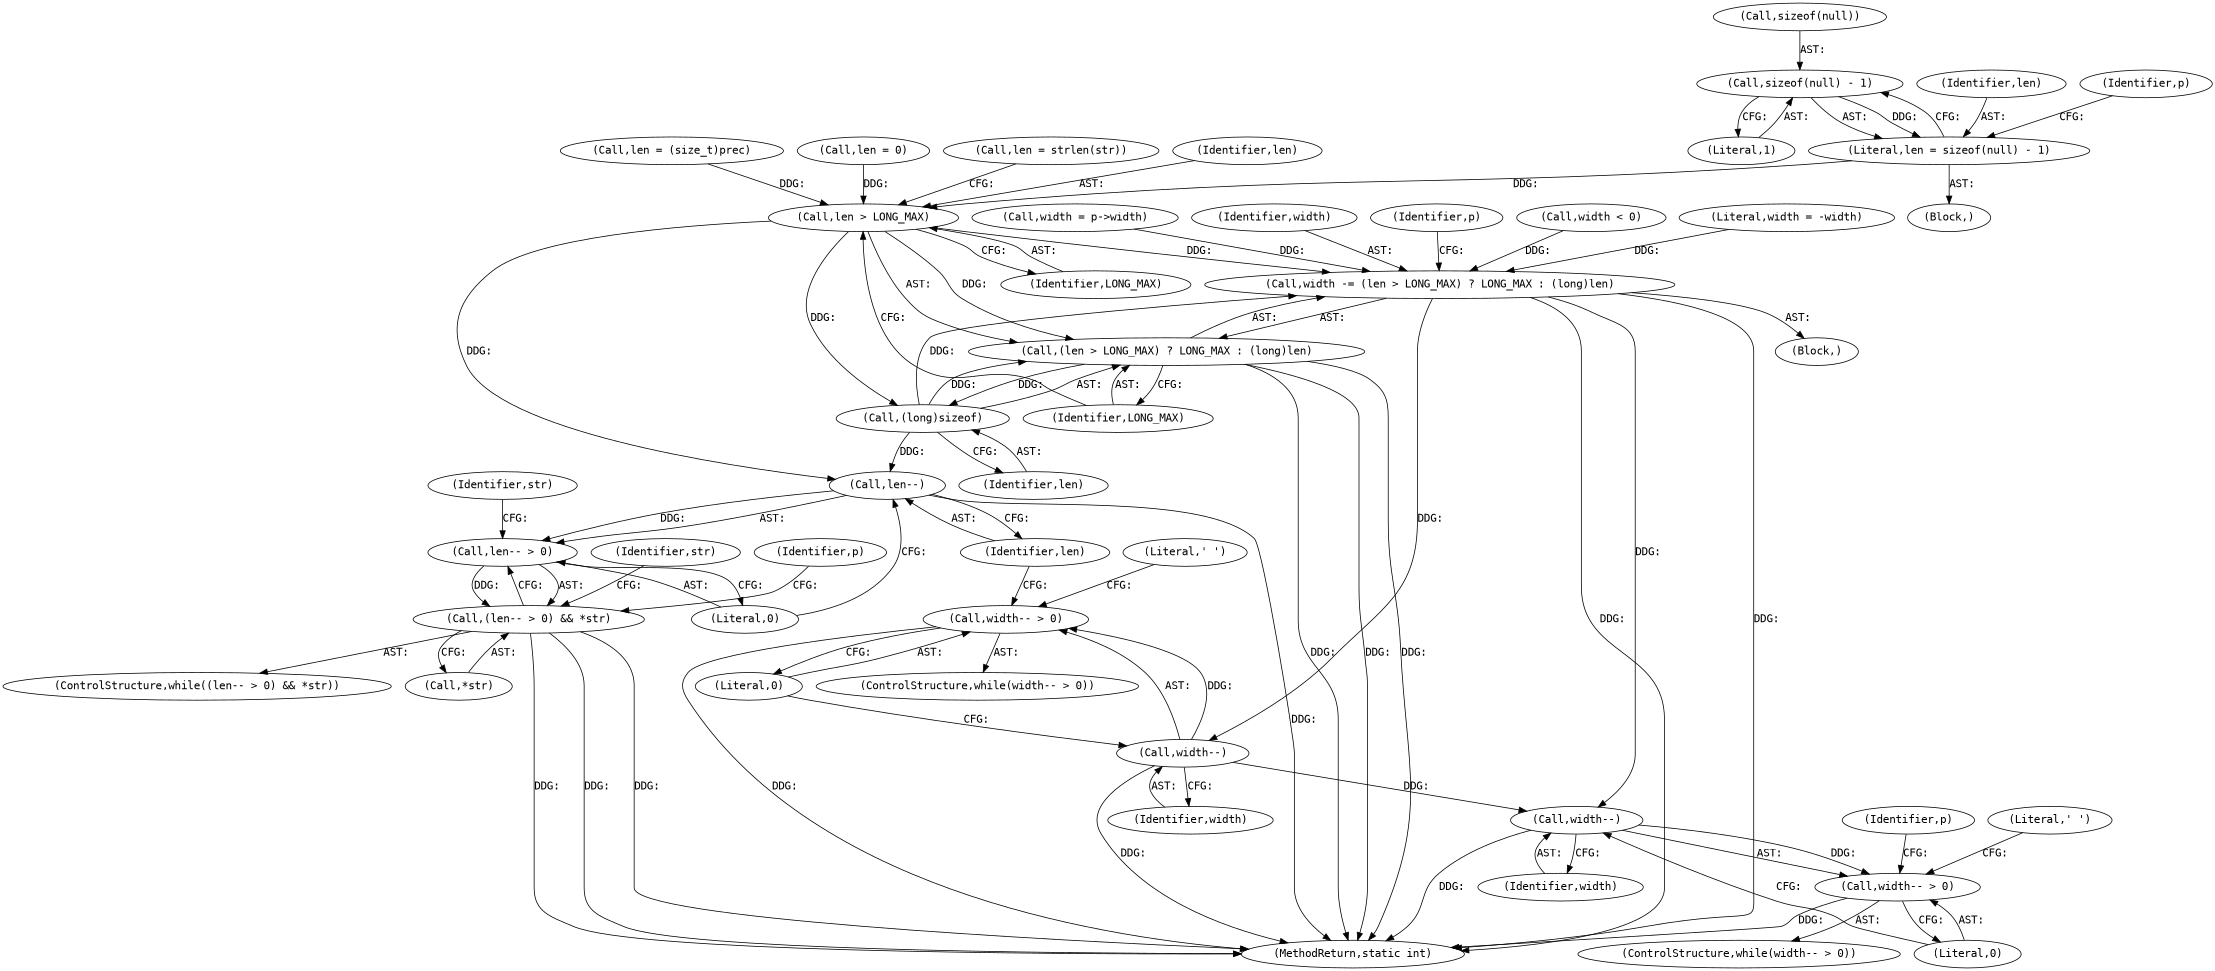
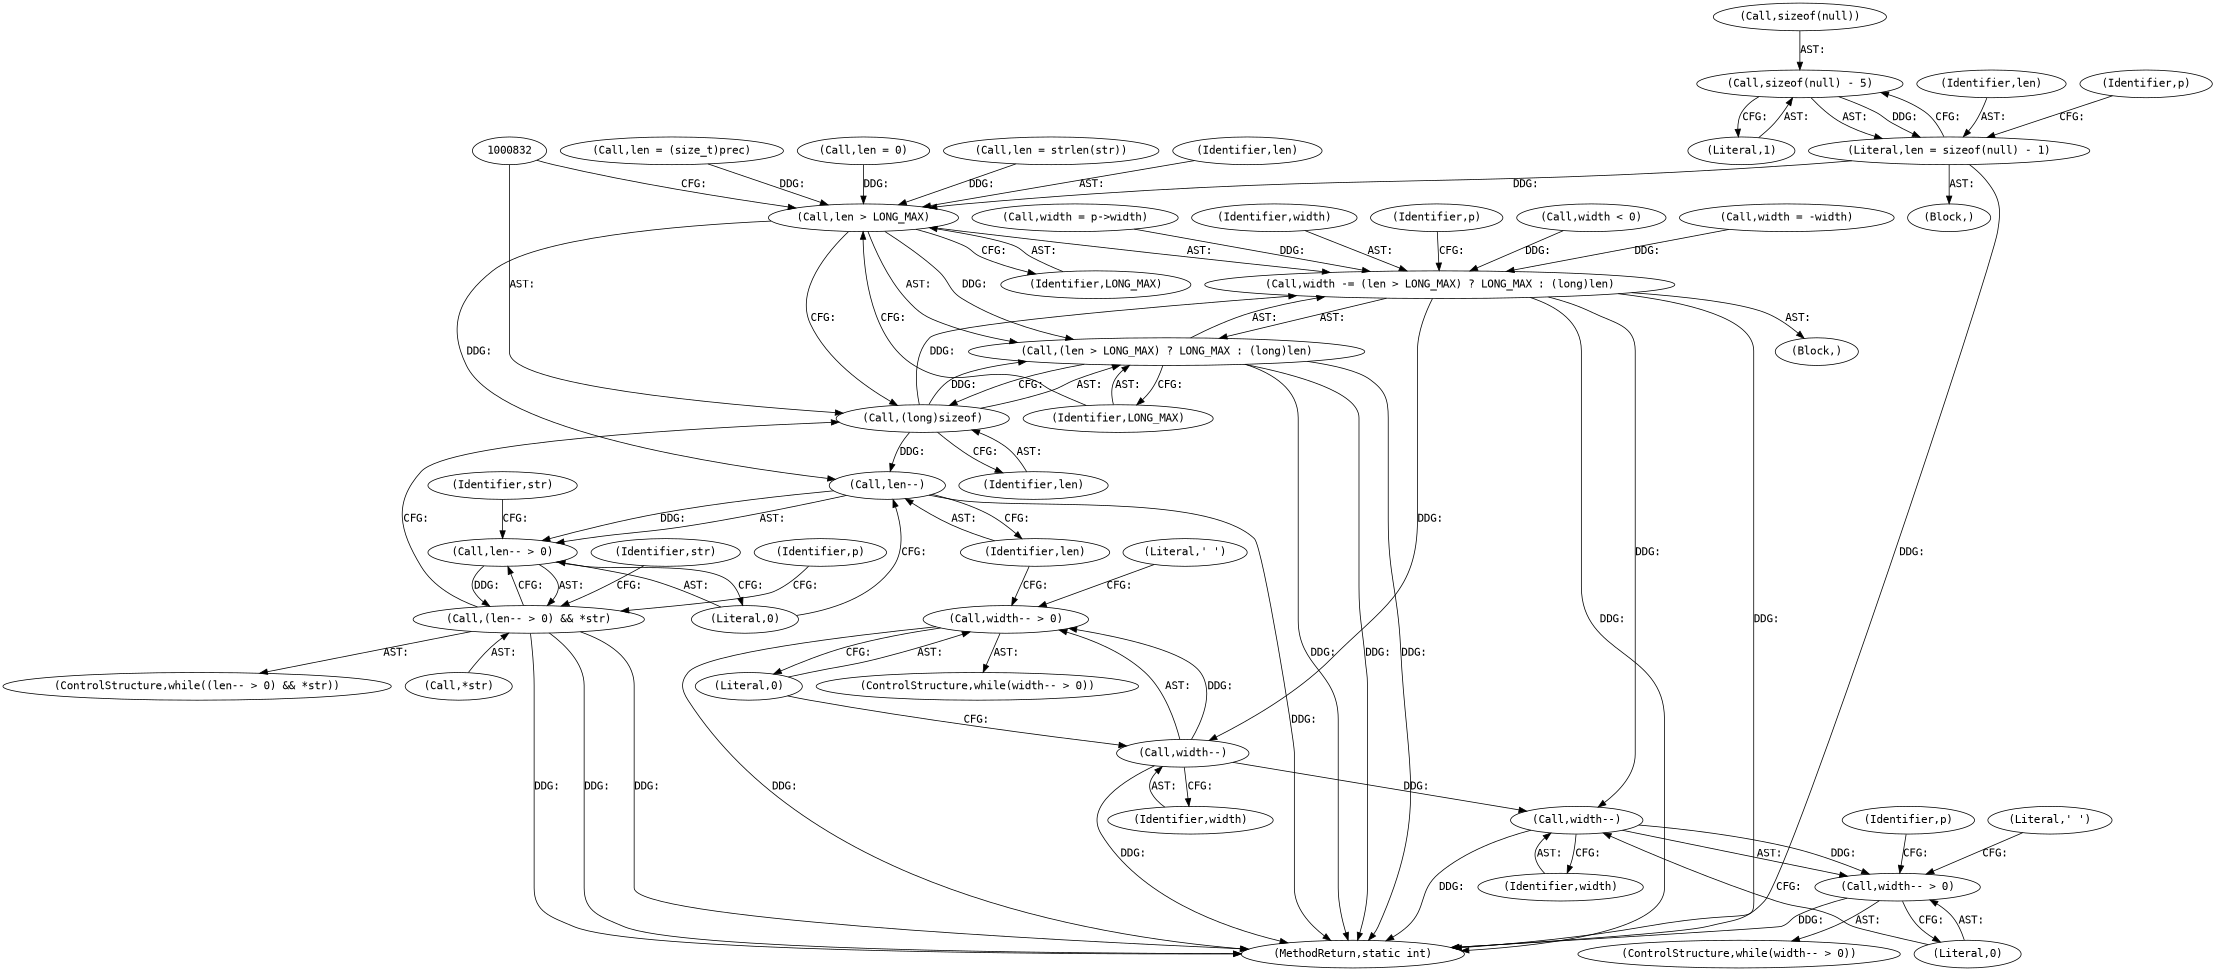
(1800, 84) -> (1800, 84)
none -> (510, 151)
(985, 184) -> (985, 184)
(1787, 218) -> (1787, 218)
(1203, 251) -> (1203, 251)
(827, 318) -> (827, 318)
(1034, 385) -> (1034, 385)
(443, 645) -> (537, 443)
none -> (1850, 680)
